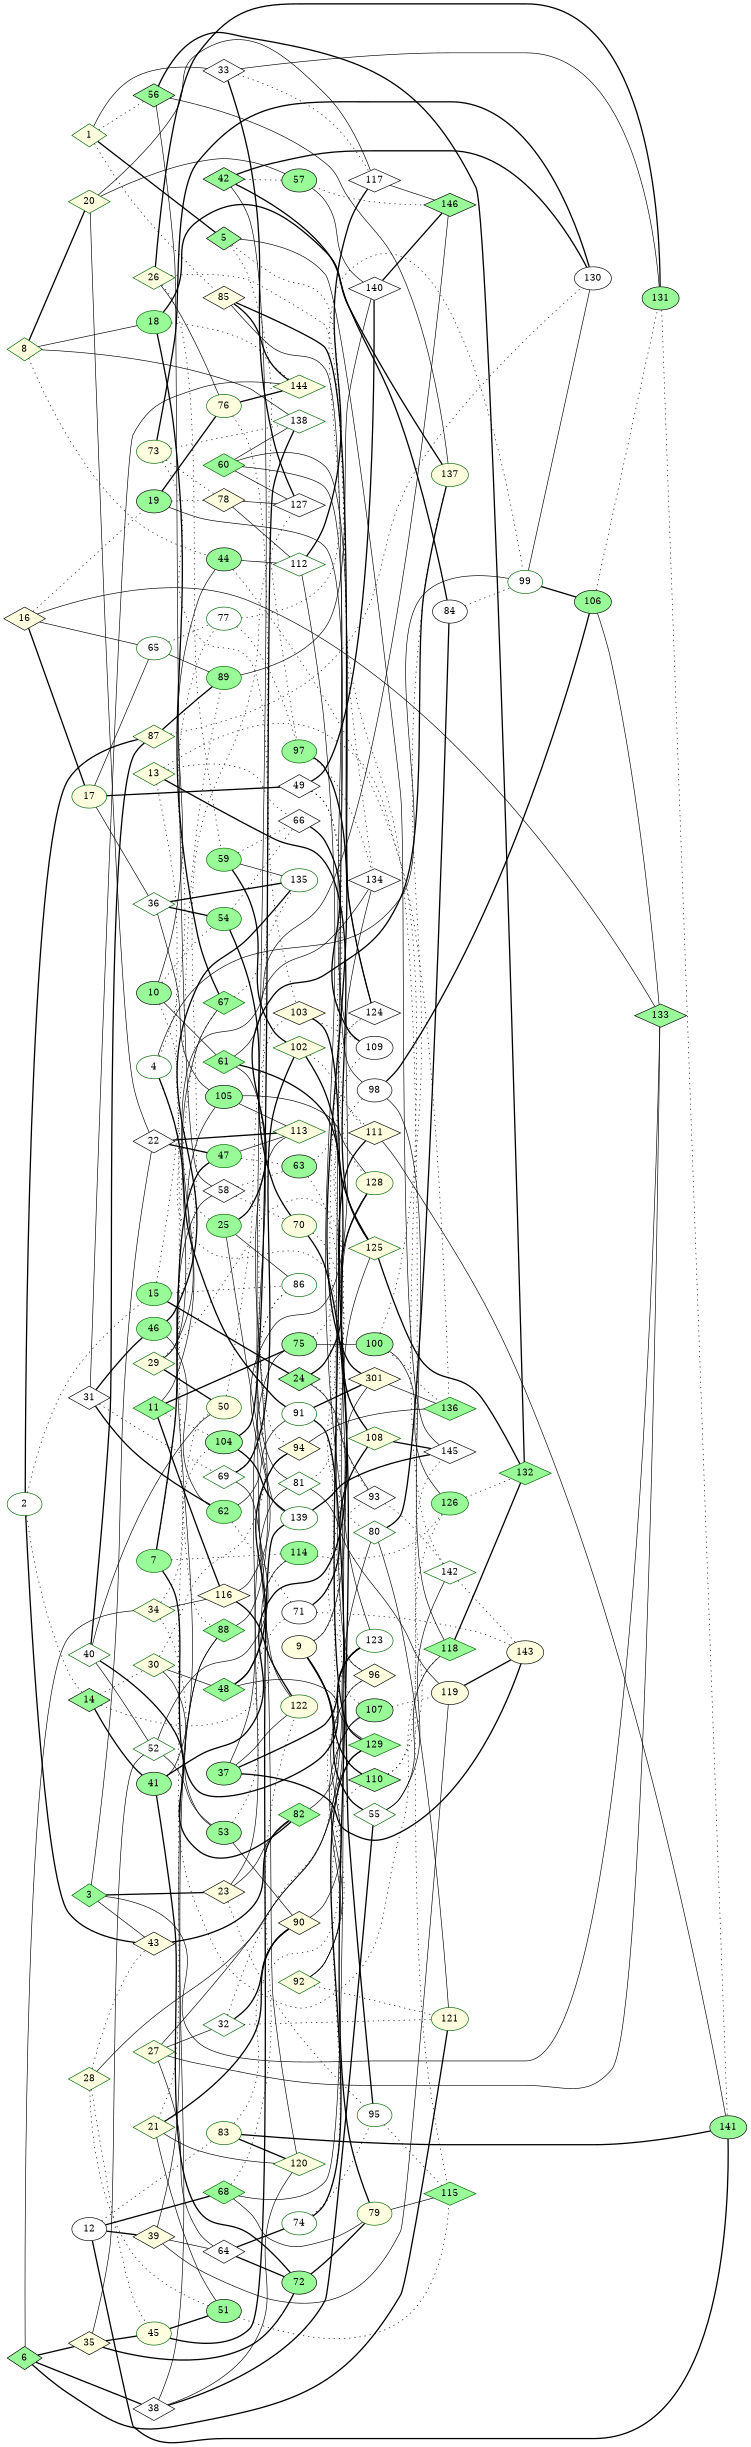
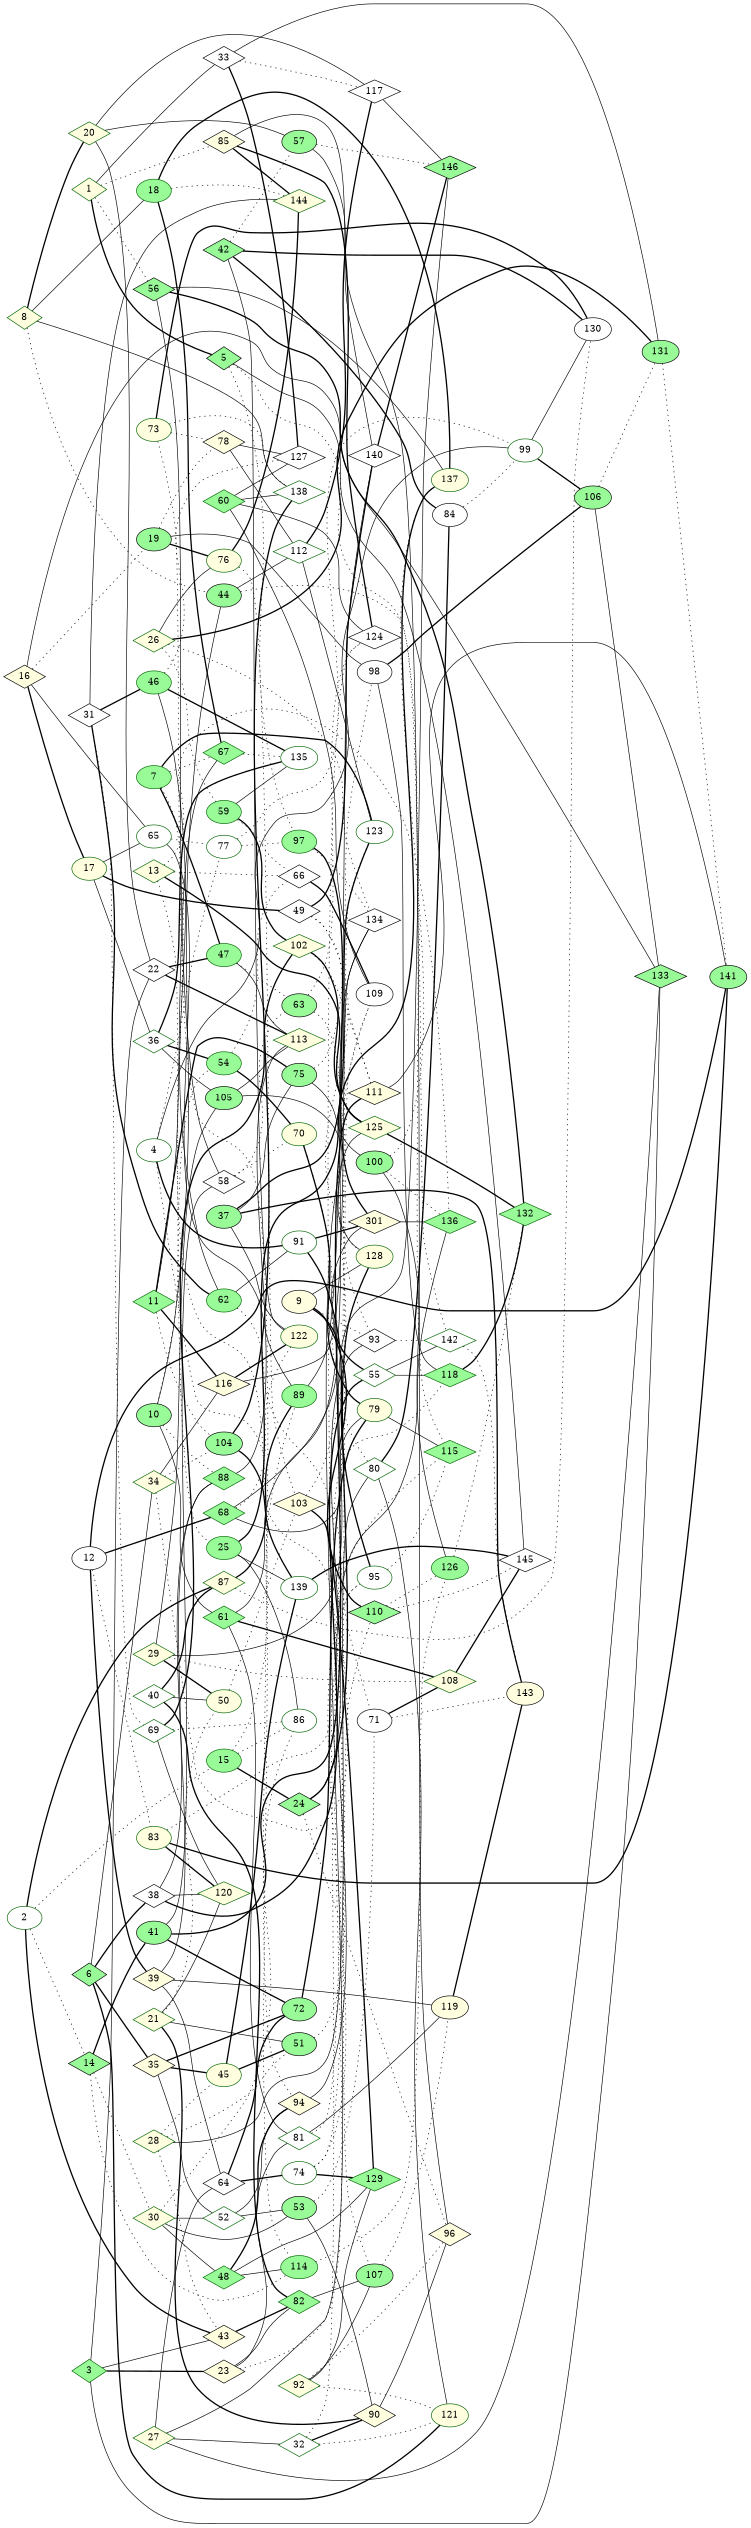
(123, 1701) -> (185, 2218)
